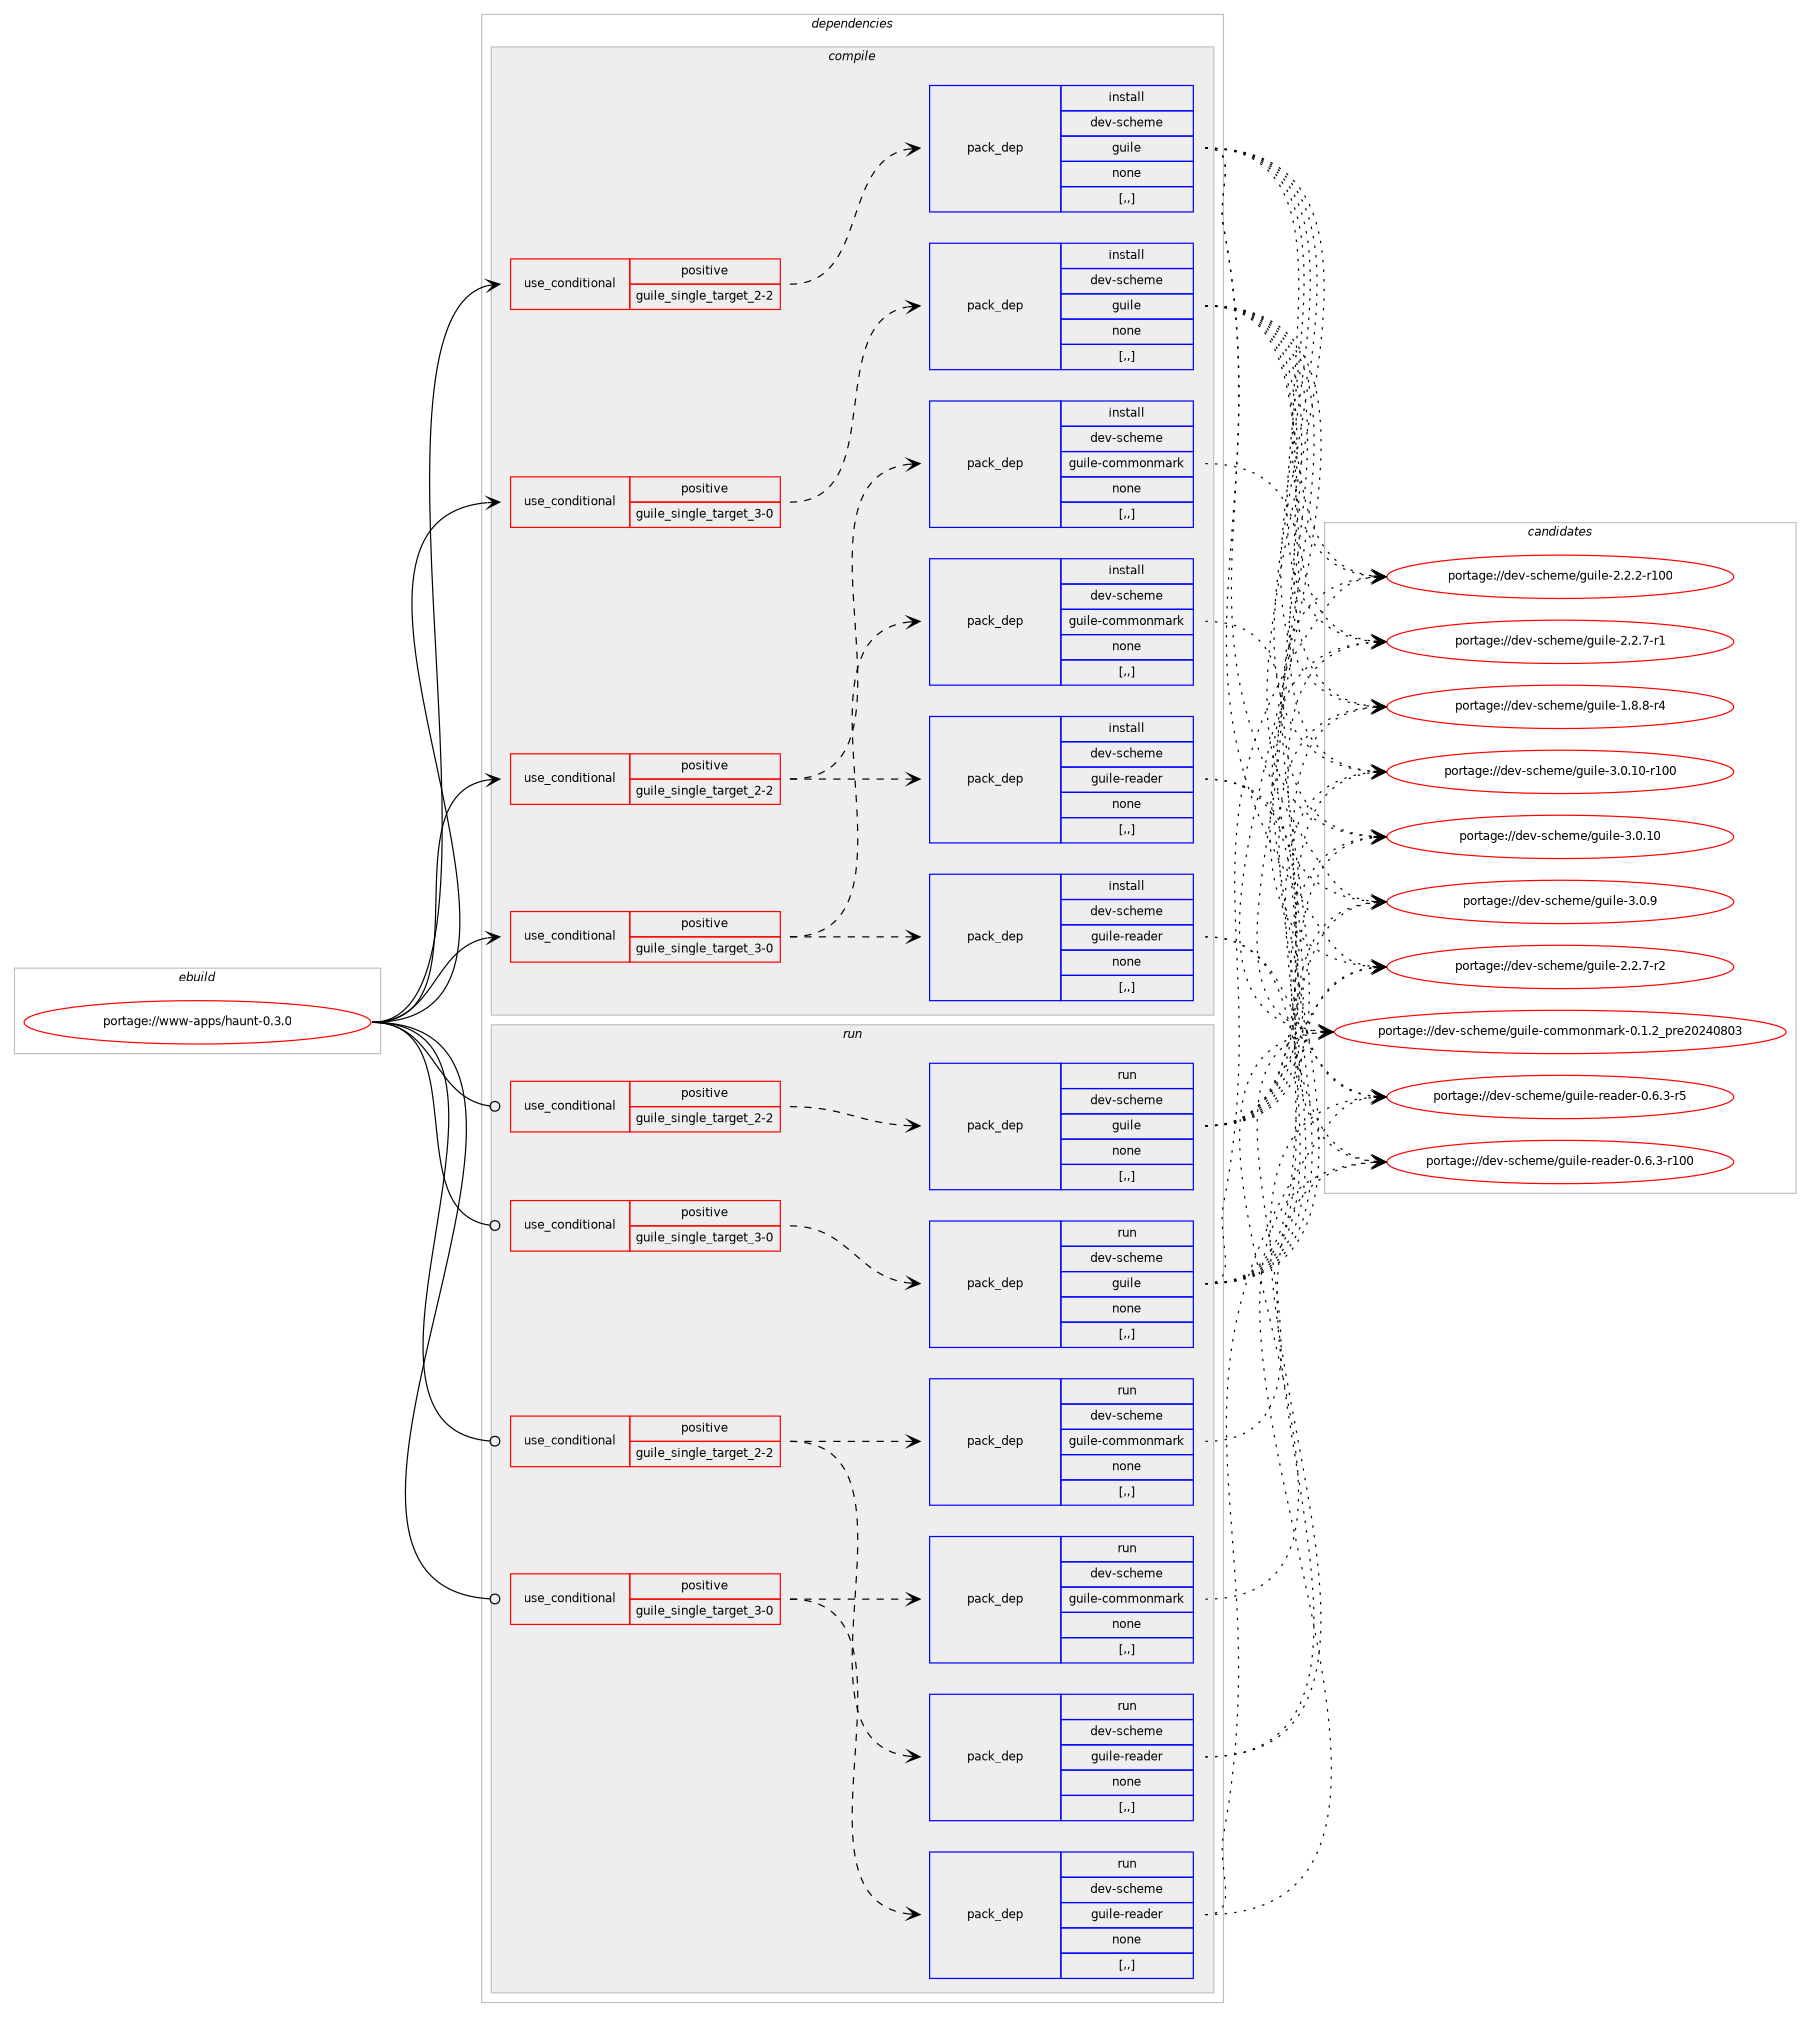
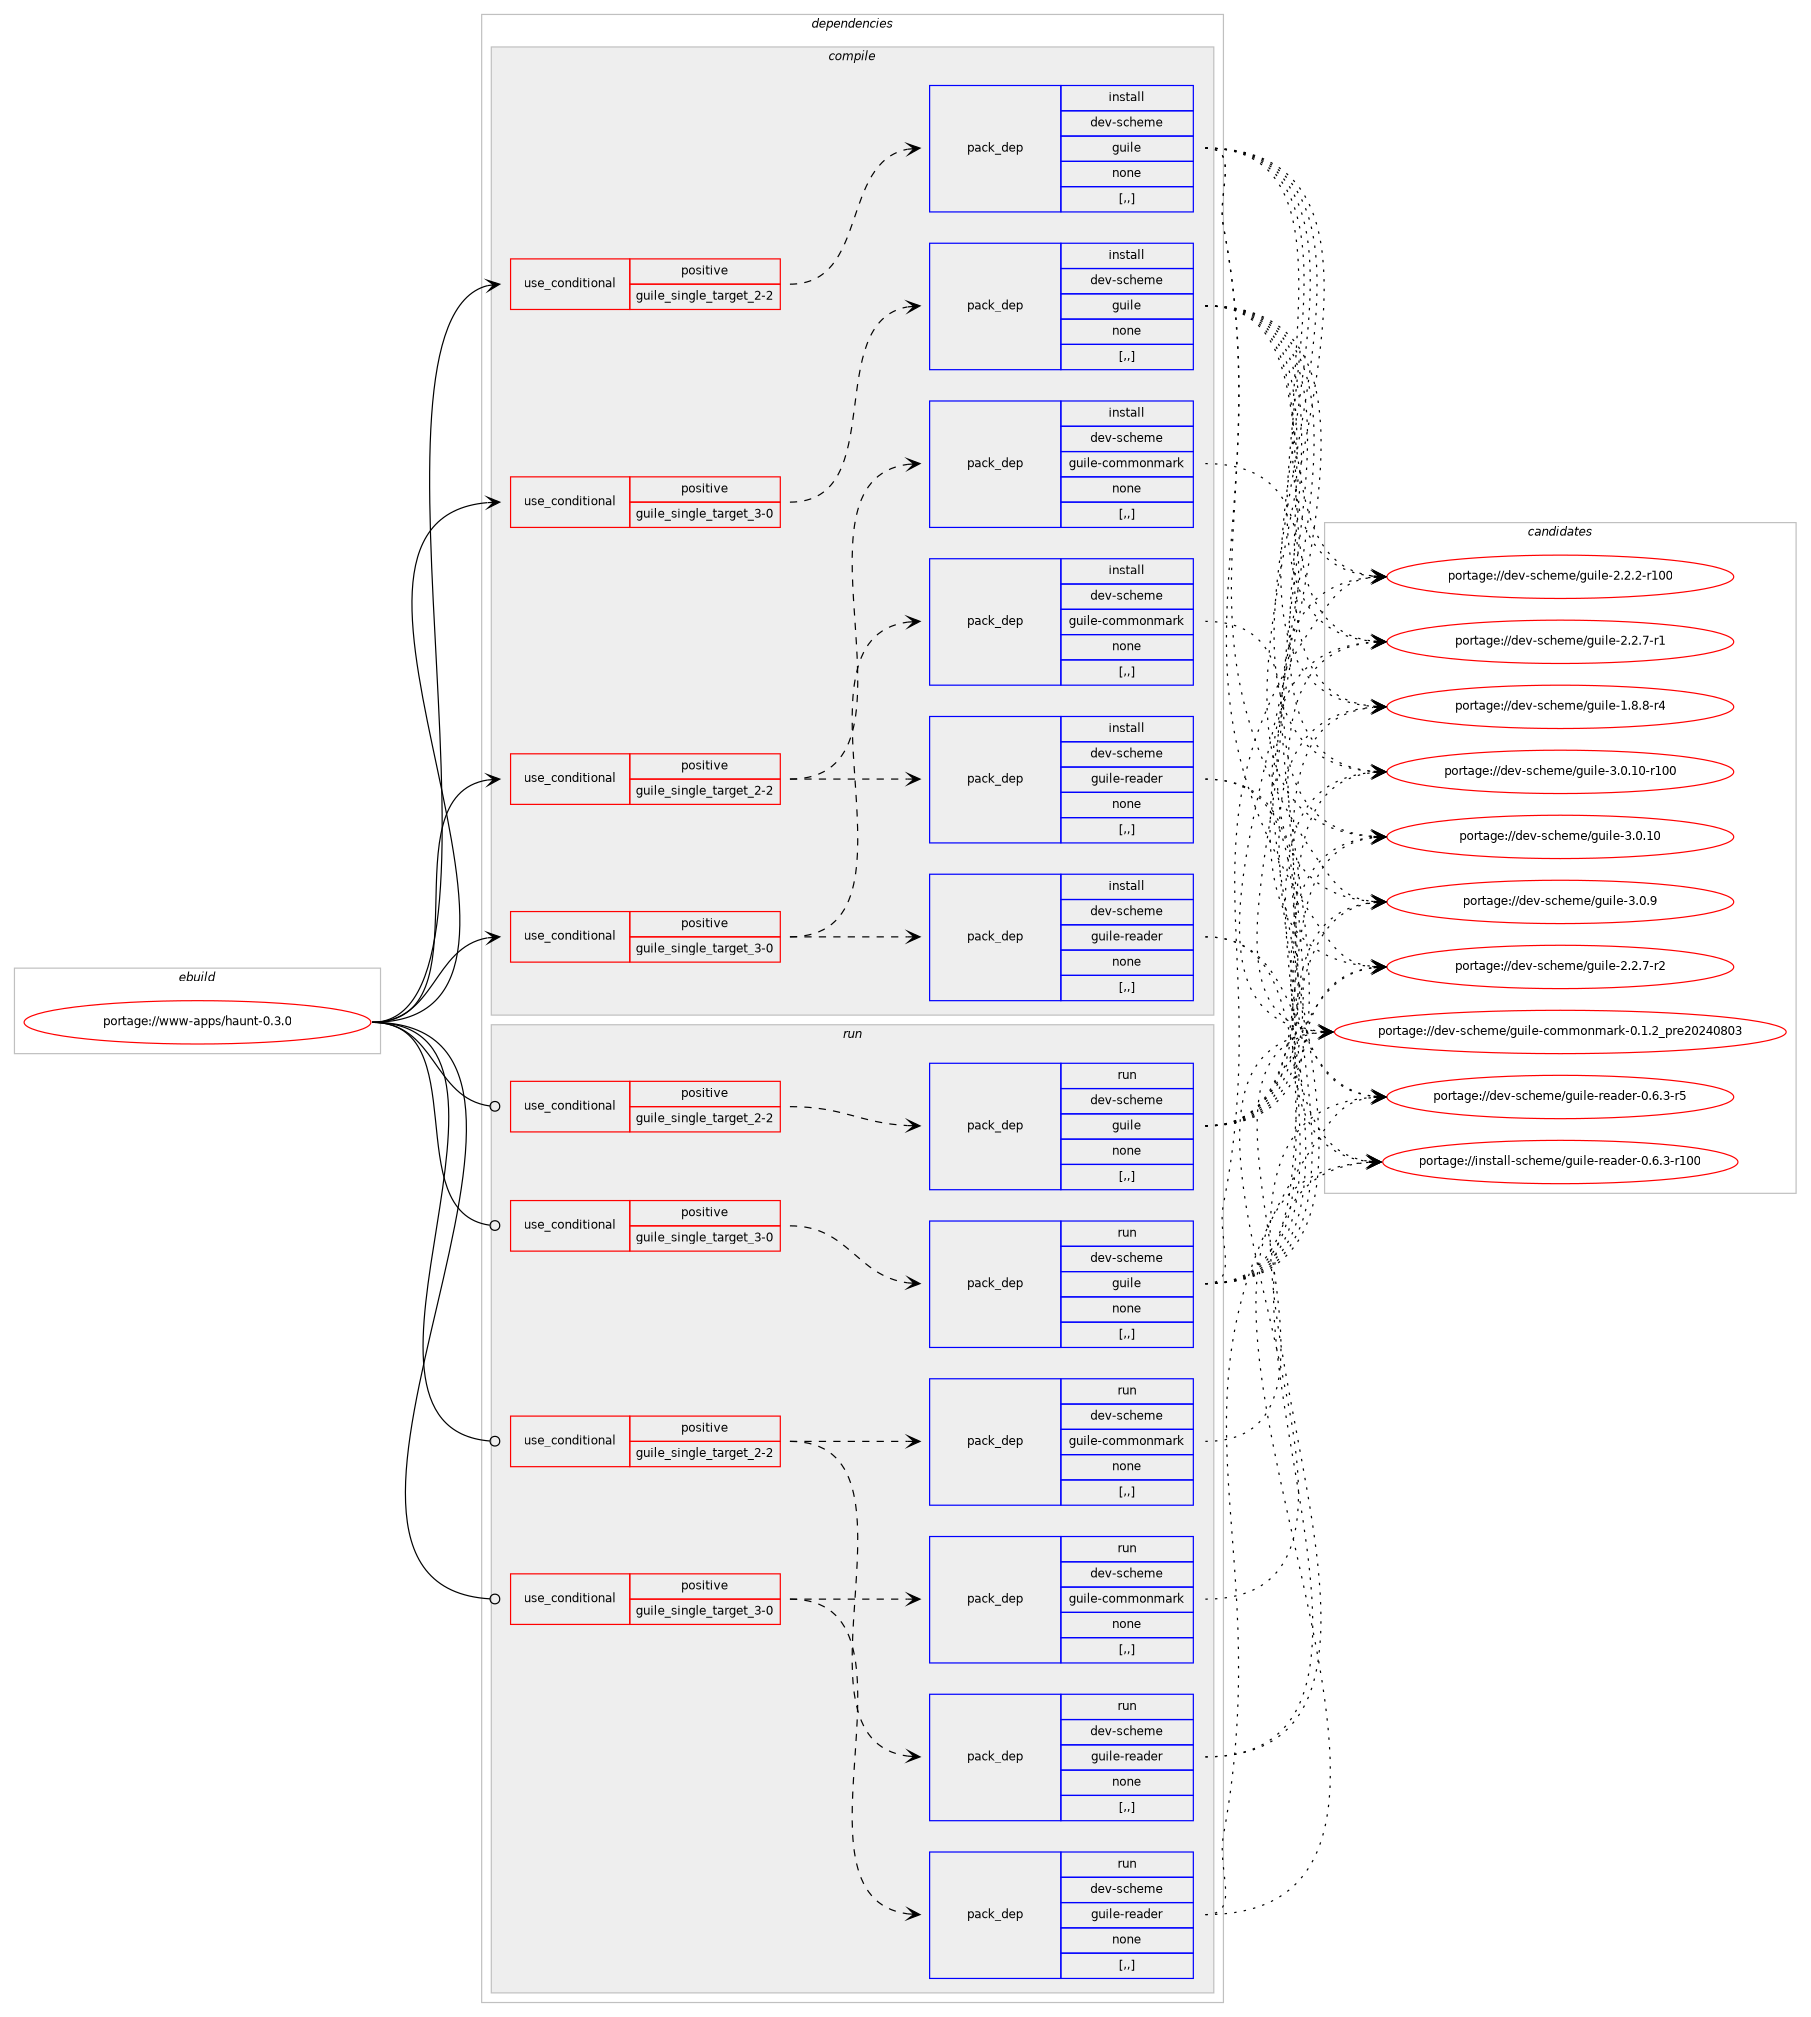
(1560, 1162) -> (1560, 1162)
